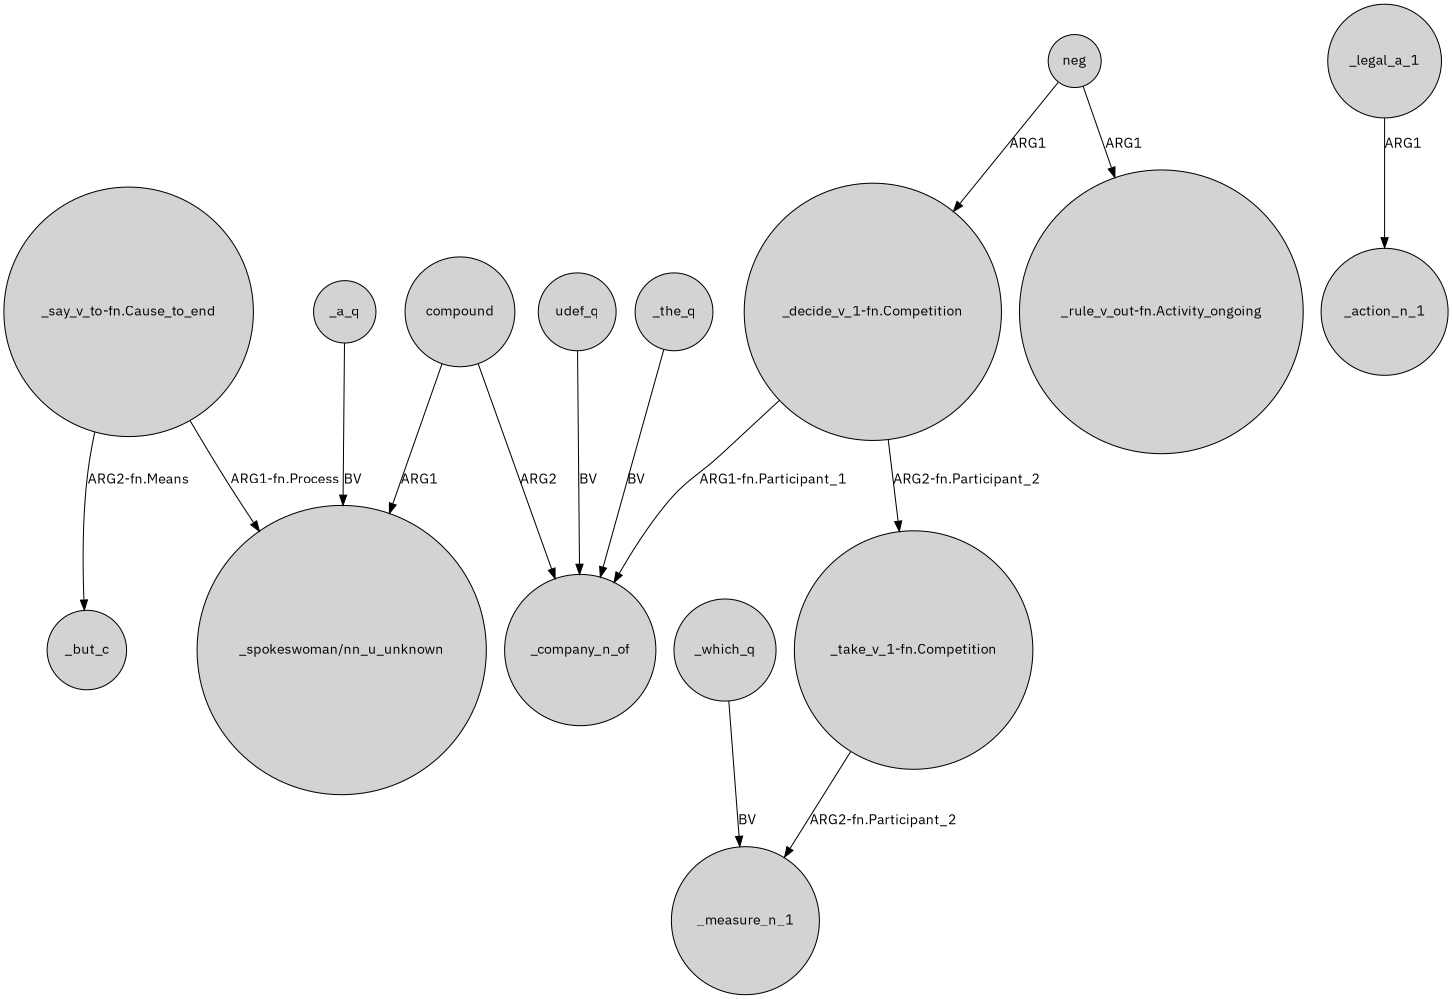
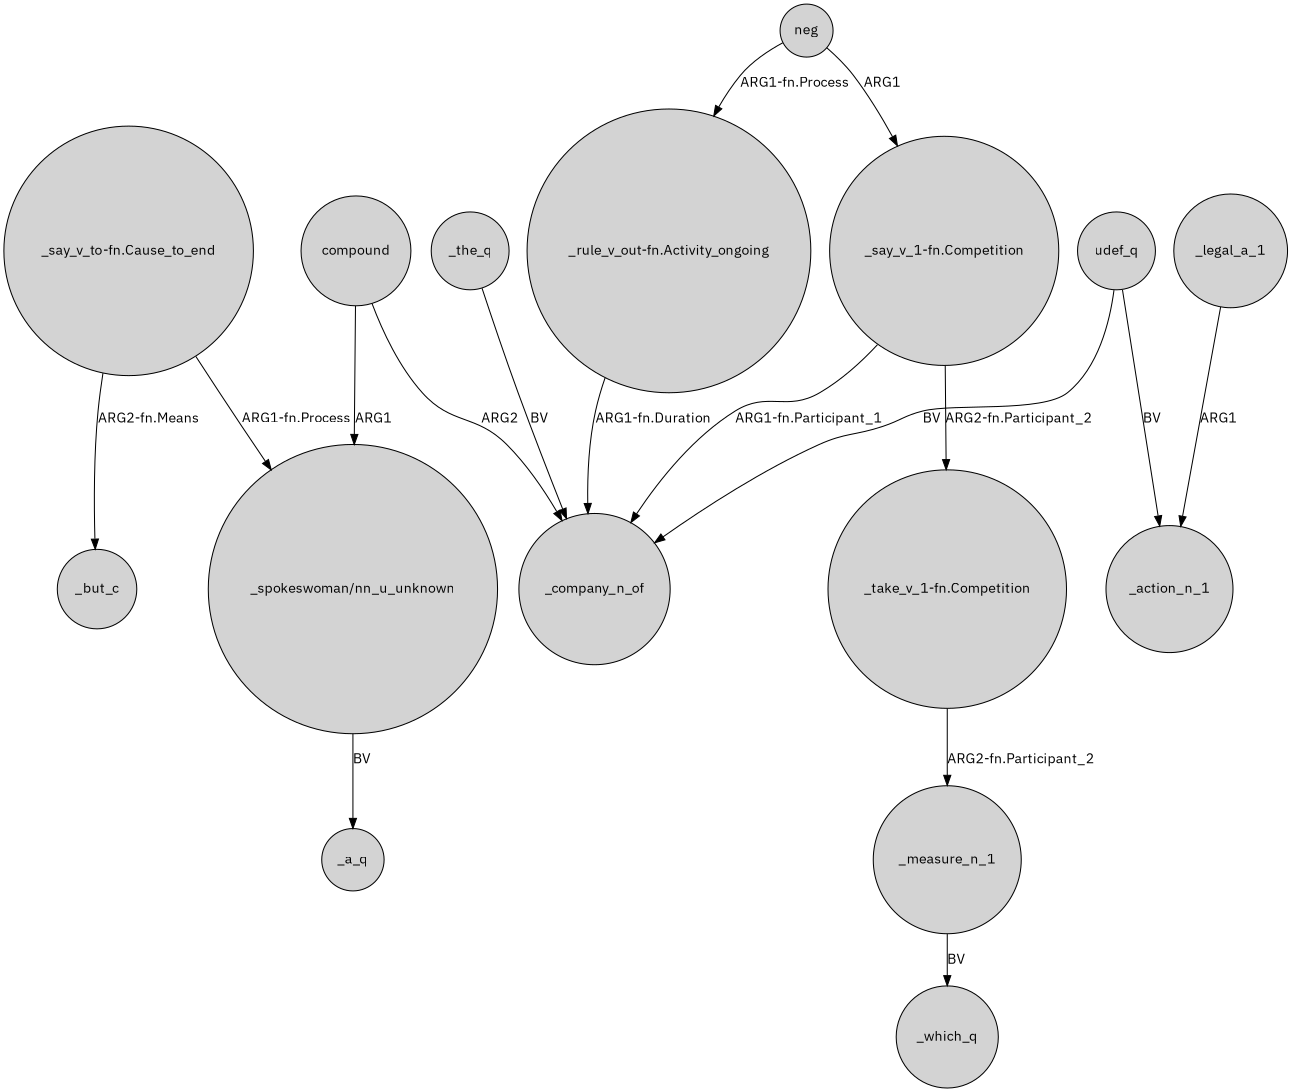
(1124, 144) -> (795, 83)
(873, 312) -> (944, 251)
none -> (1140, 403)
(344, 419) -> (353, 776)
none -> (591, 440)
(734, 769) -> (947, 955)
